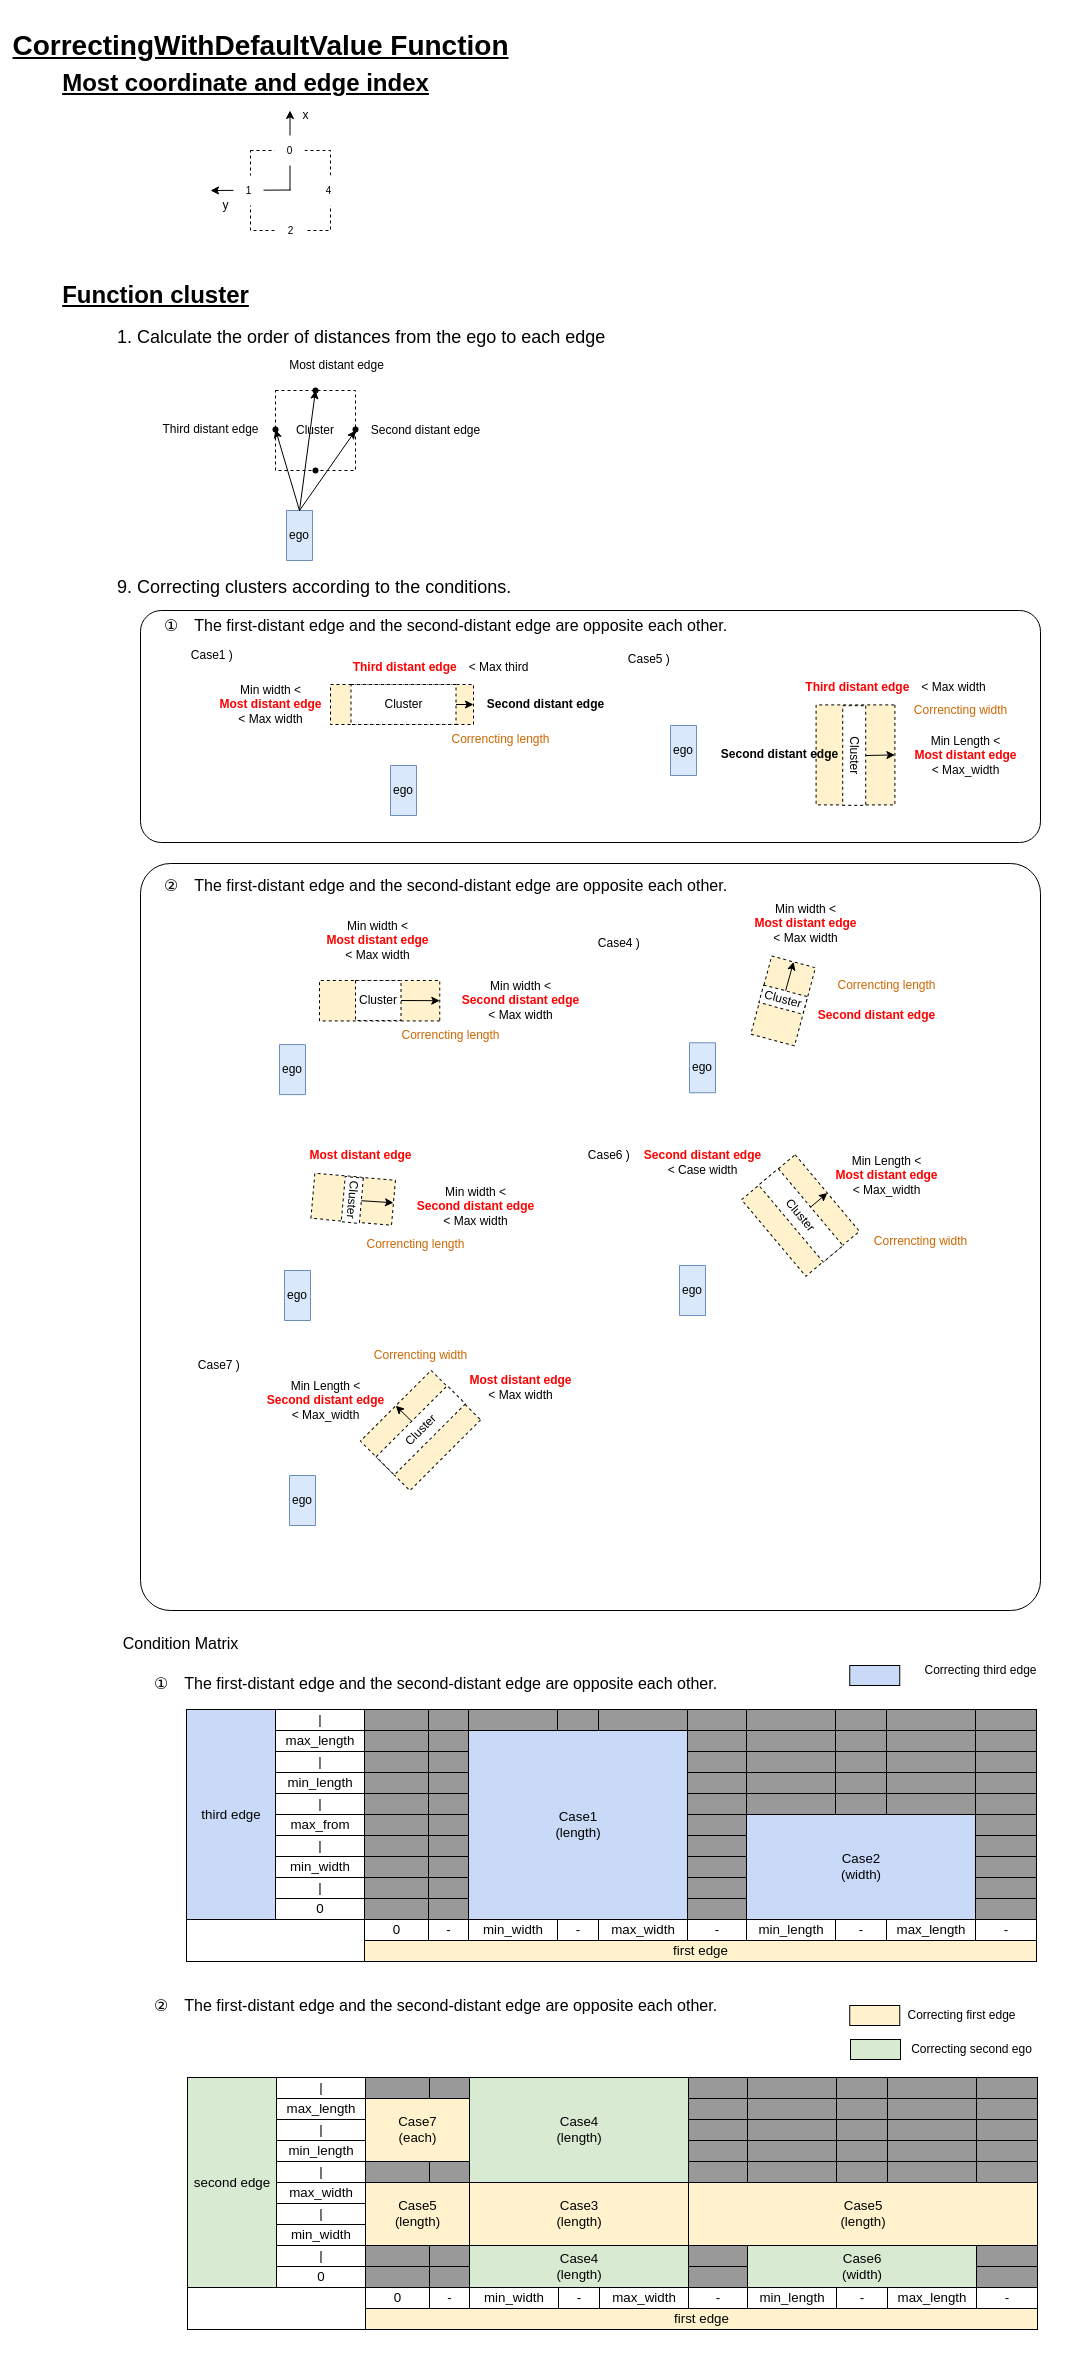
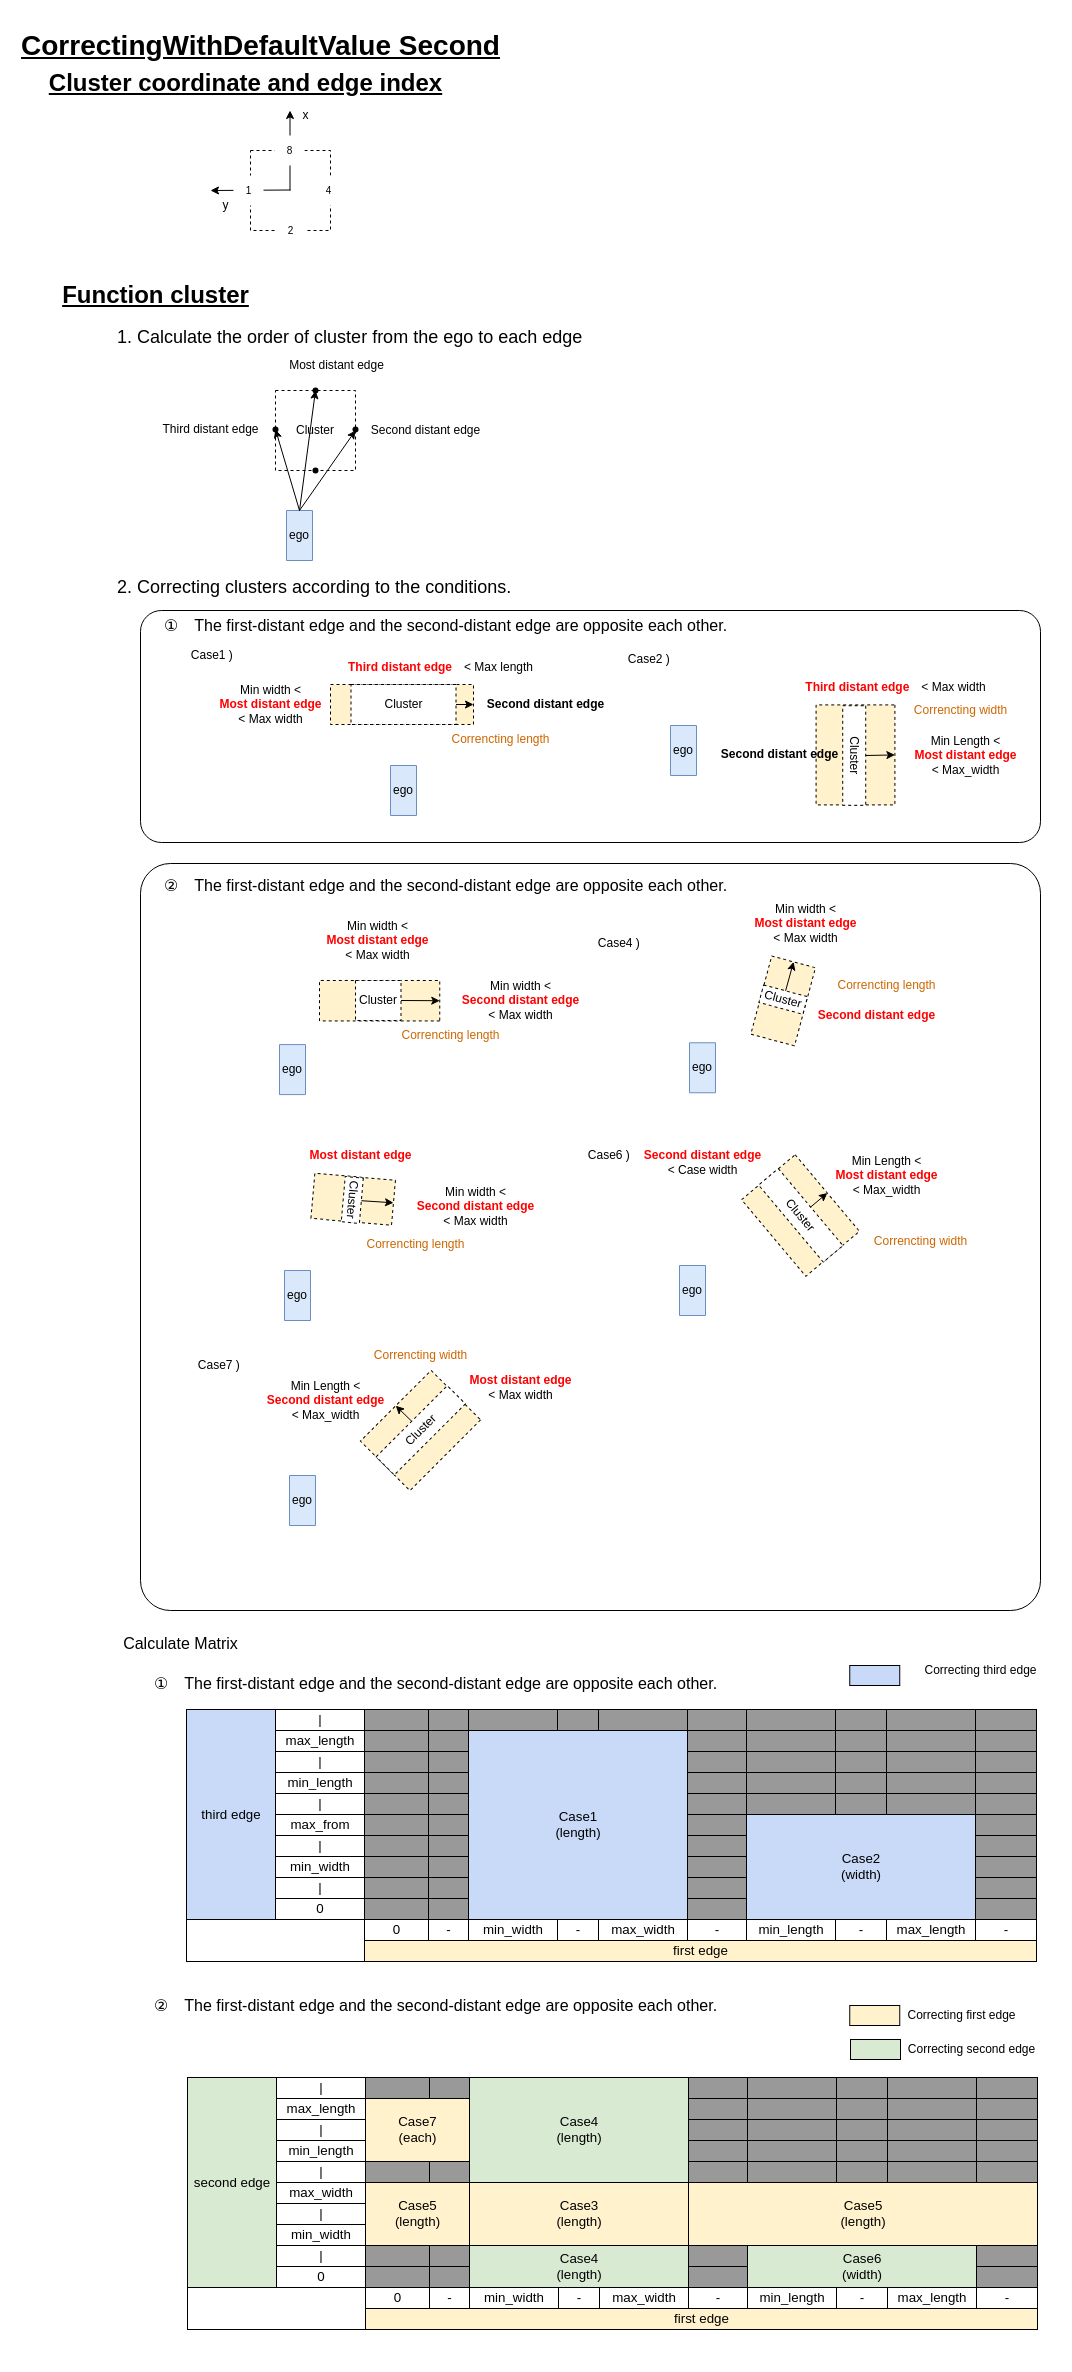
(261, 46) -> (261, 46)
(246, 84) -> (246, 84)
(290, 151) -> (290, 151)
(369, 349) -> (369, 349)
(344, 588) -> (344, 588)
(651, 660) -> (651, 660)
(441, 668) -> (441, 668)
(181, 1644) -> (181, 1644)
(972, 2050) -> (972, 2050)
